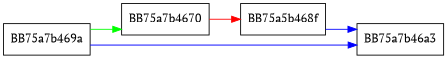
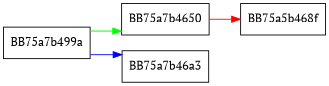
(165, 19) -> (165, 19)
(337, 29) -> none
(47, 39) -> (47, 43)
